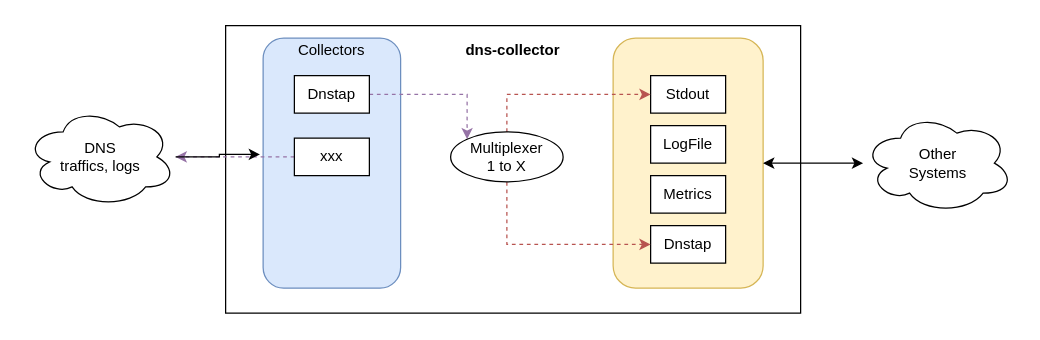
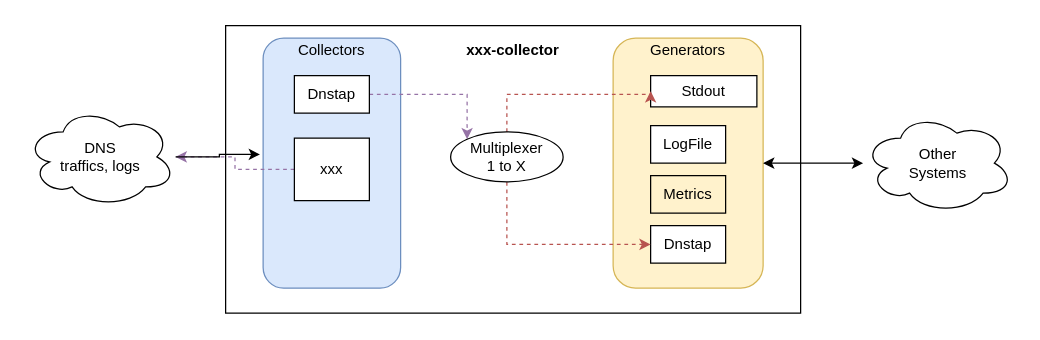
(513, 51) -> (513, 51)
none -> (688, 51)
(688, 94) -> (704, 91)
(332, 157) -> (332, 169)
(688, 194) -> (688, 194)
